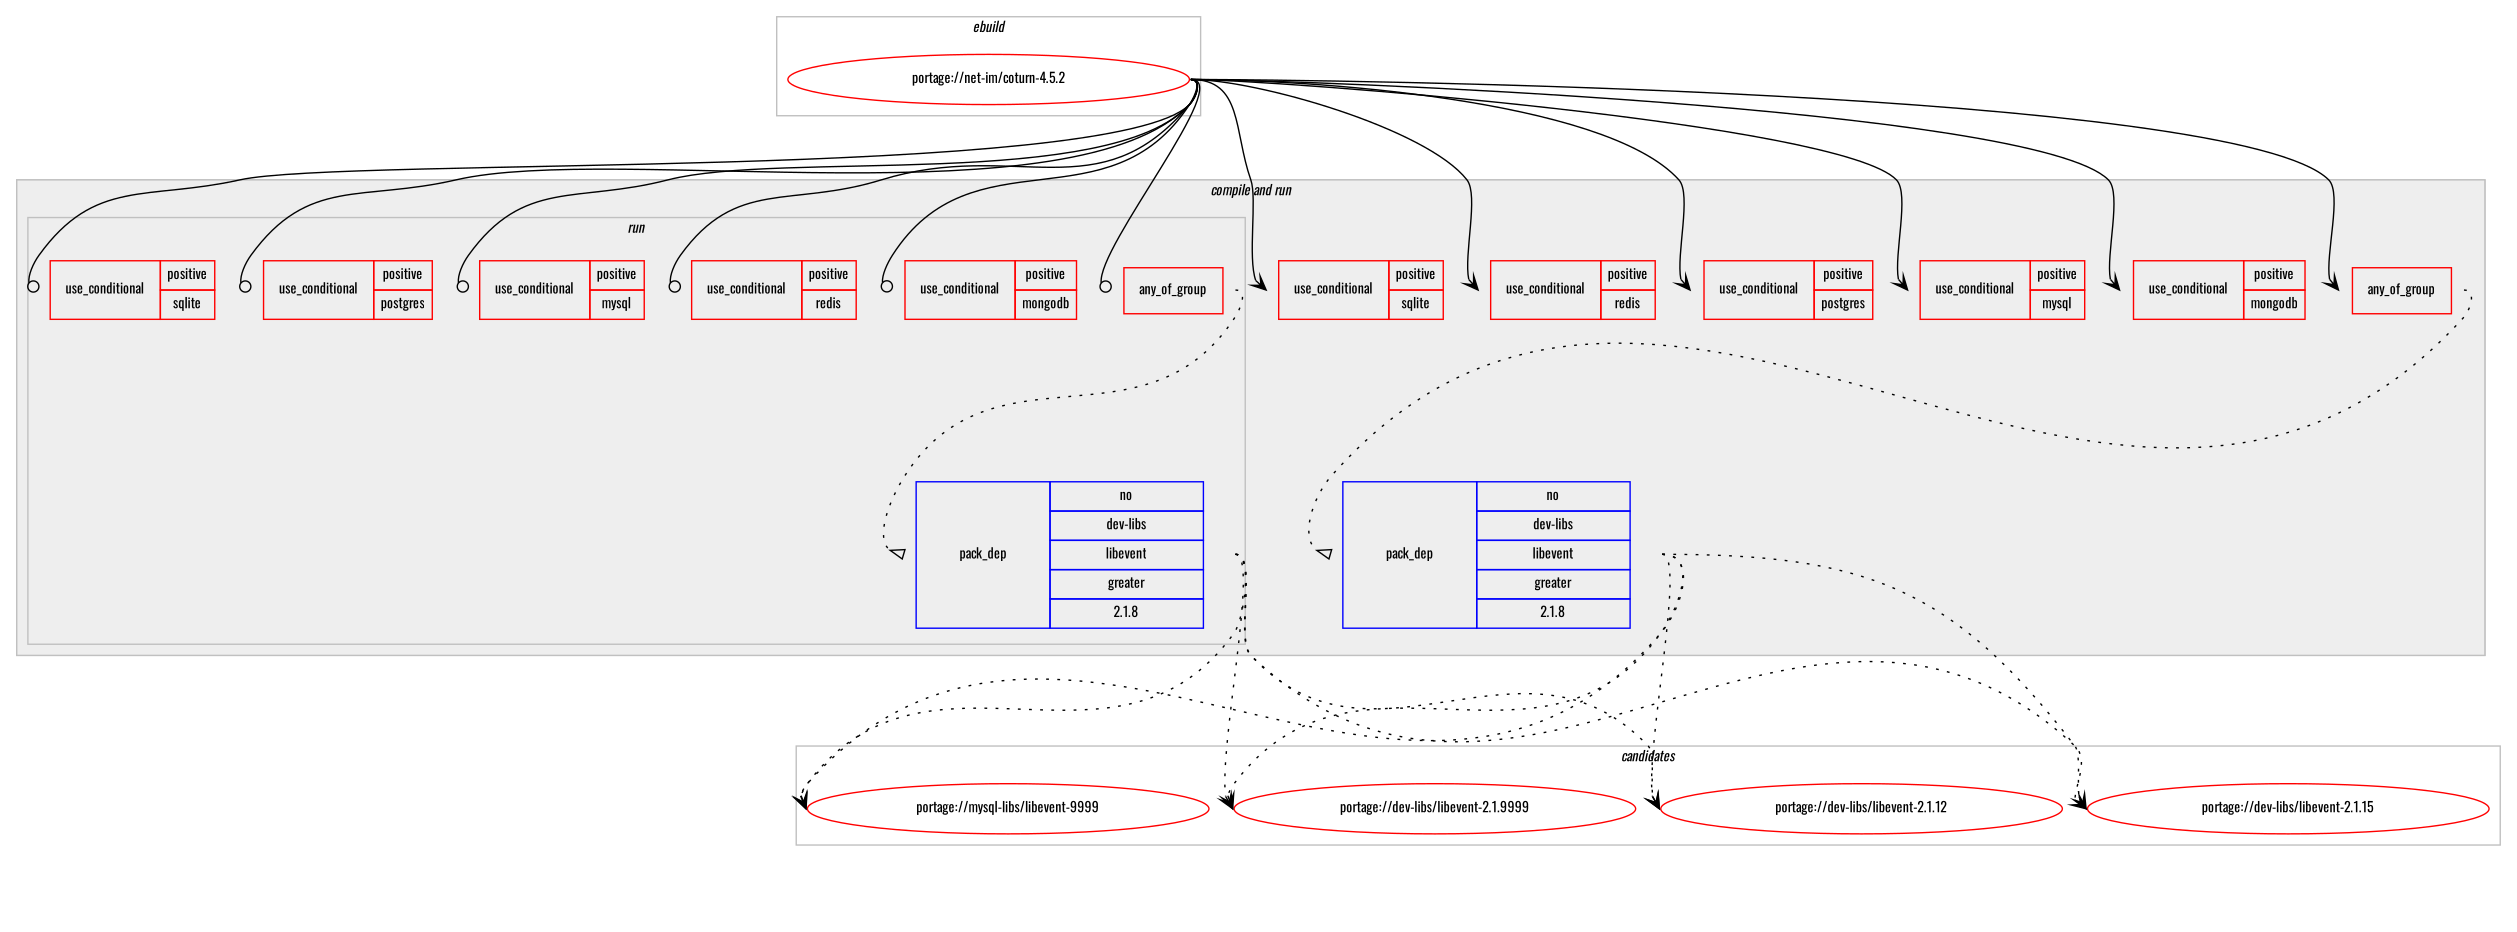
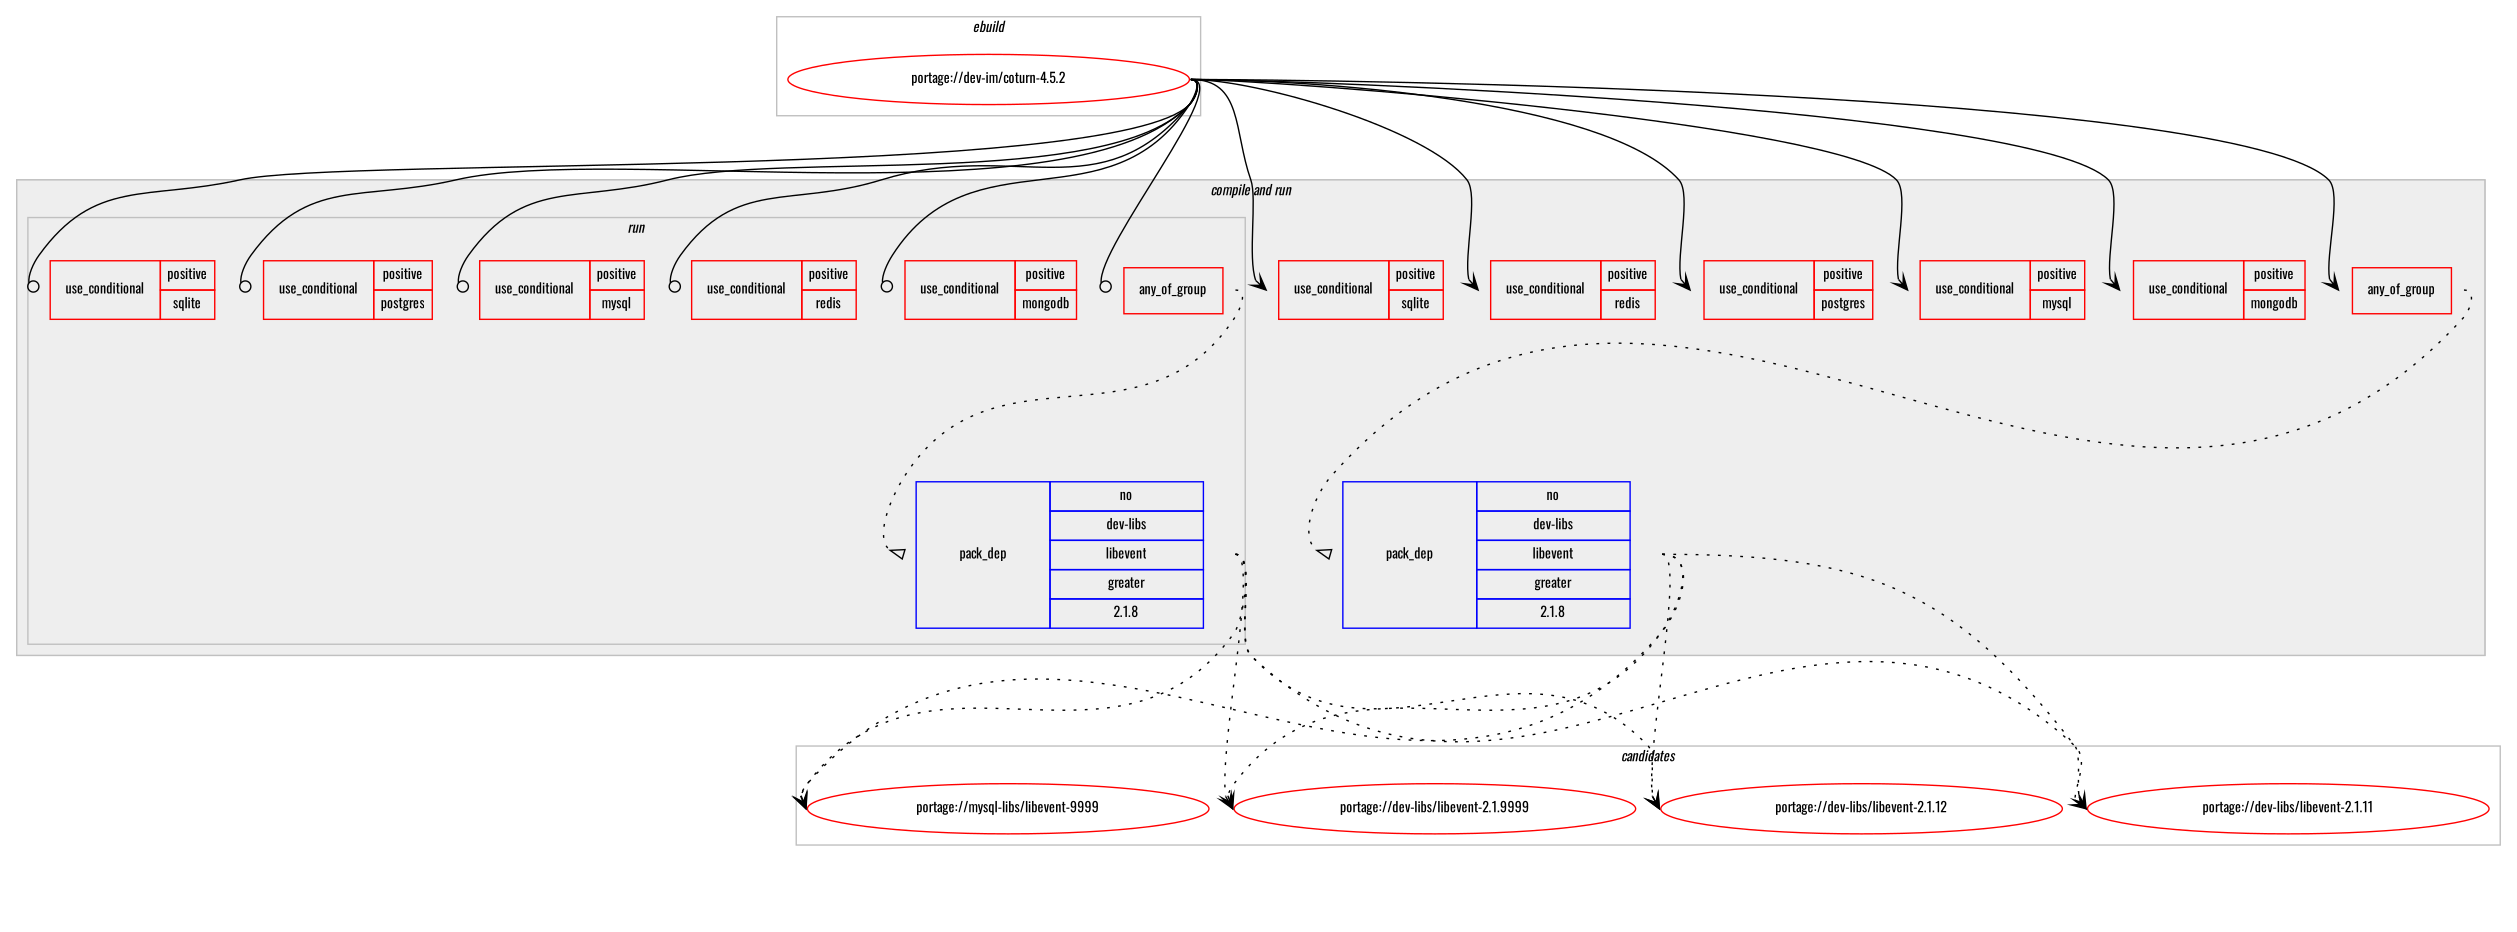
(989, 79) -> (989, 79)
(2288, 809) -> (2288, 809)
